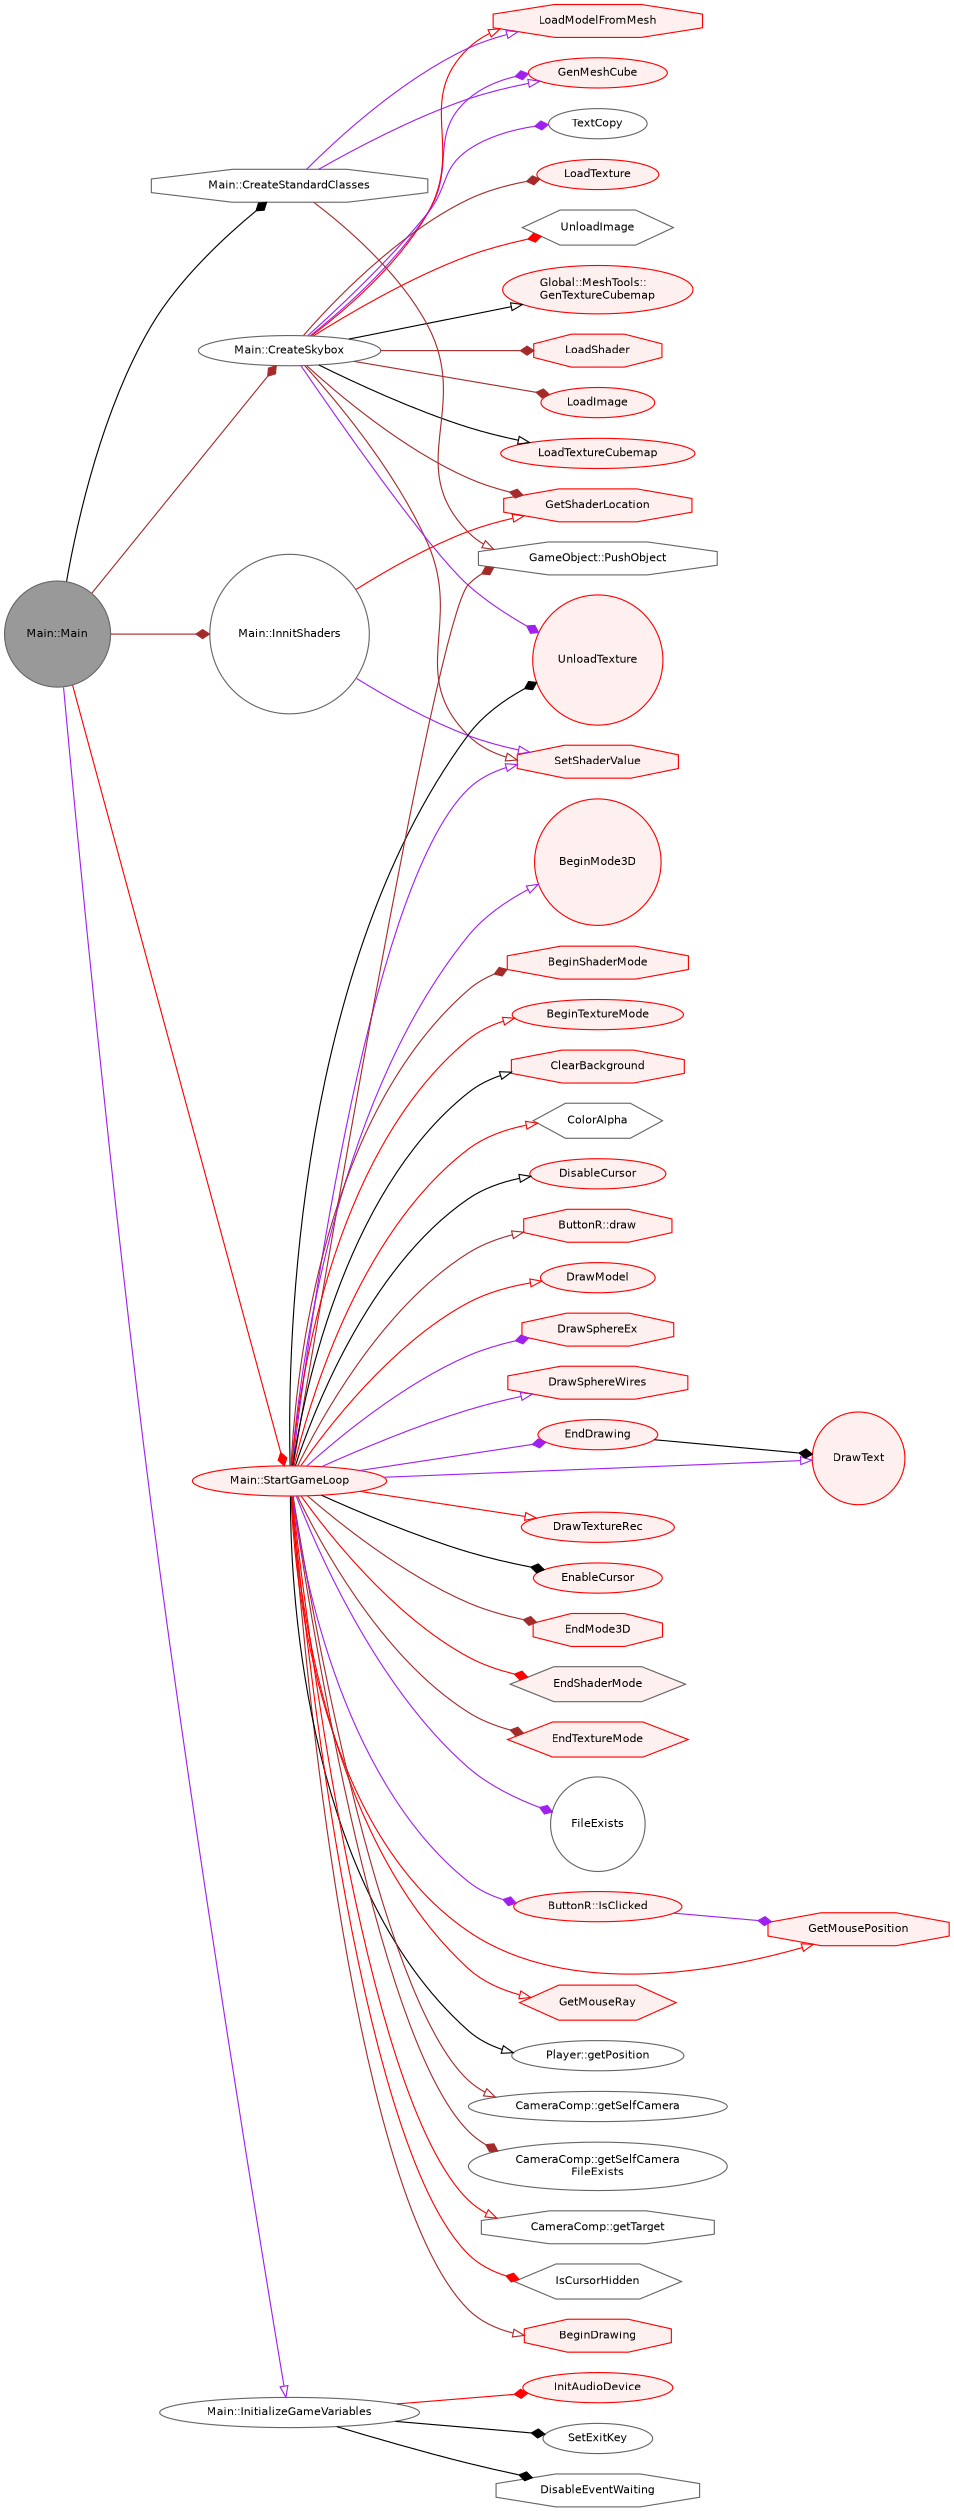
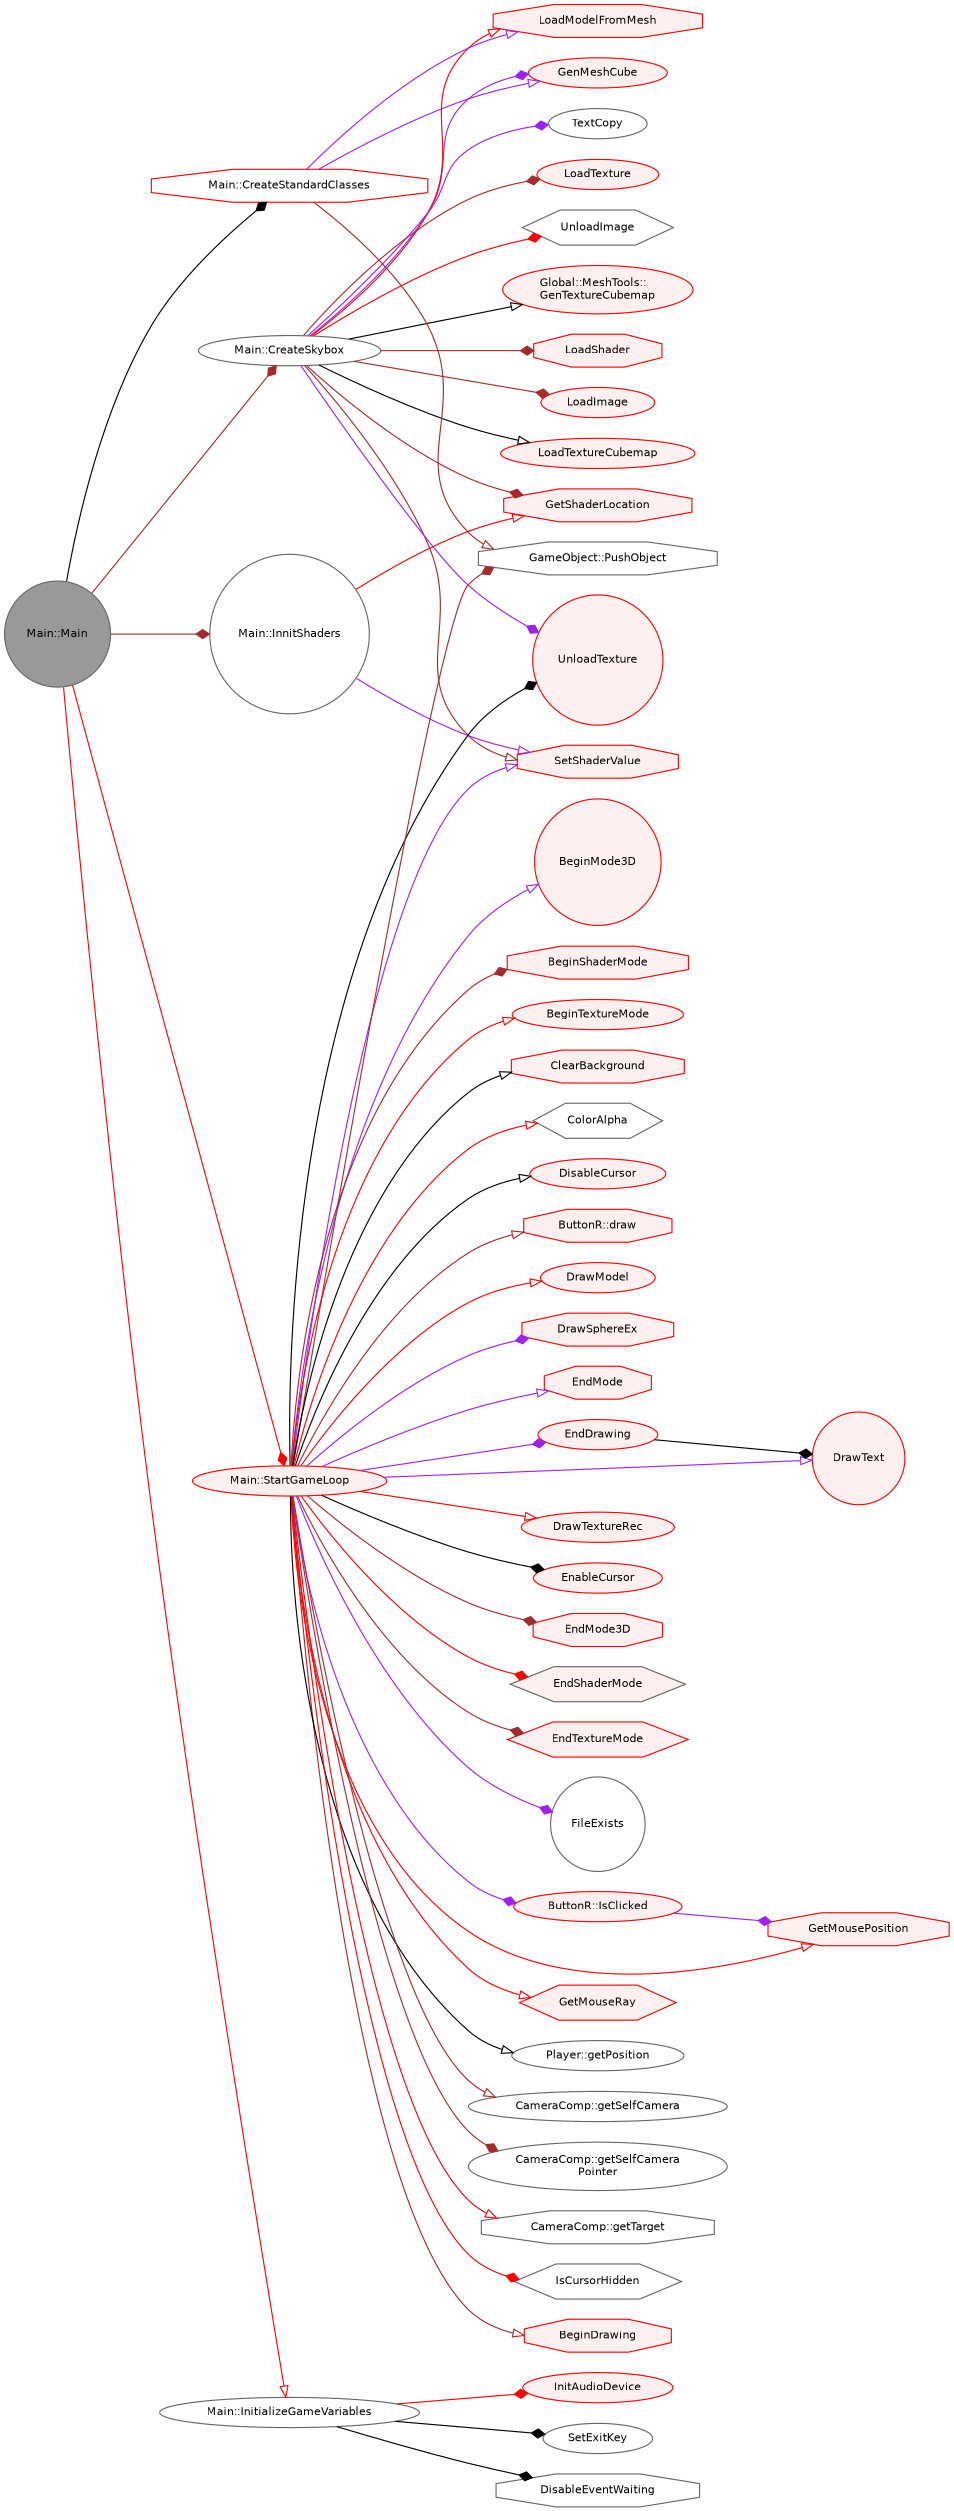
(290, 186) -> (290, 186)
(598, 1383) -> (598, 1383)
(156, 1539) -> (156, 1539)
(598, 2166) -> (598, 2166)
